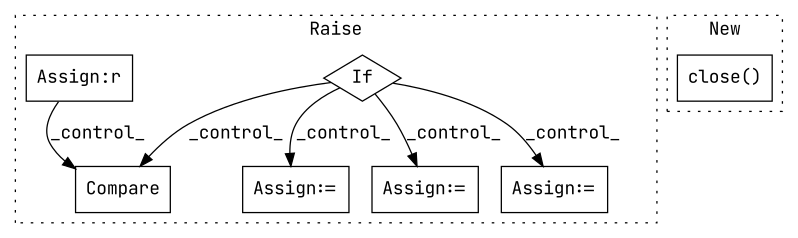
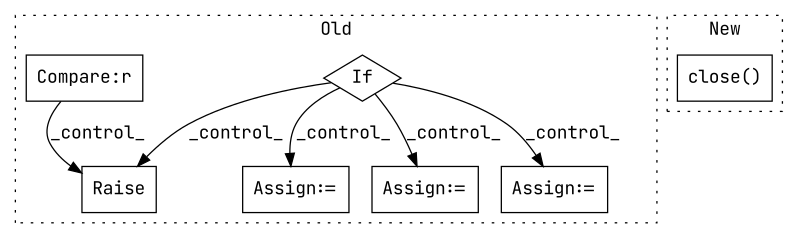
(336, 30) -> (336, 30)
(79, 78) -> (85, 78)
(123, 190) -> (119, 190)
